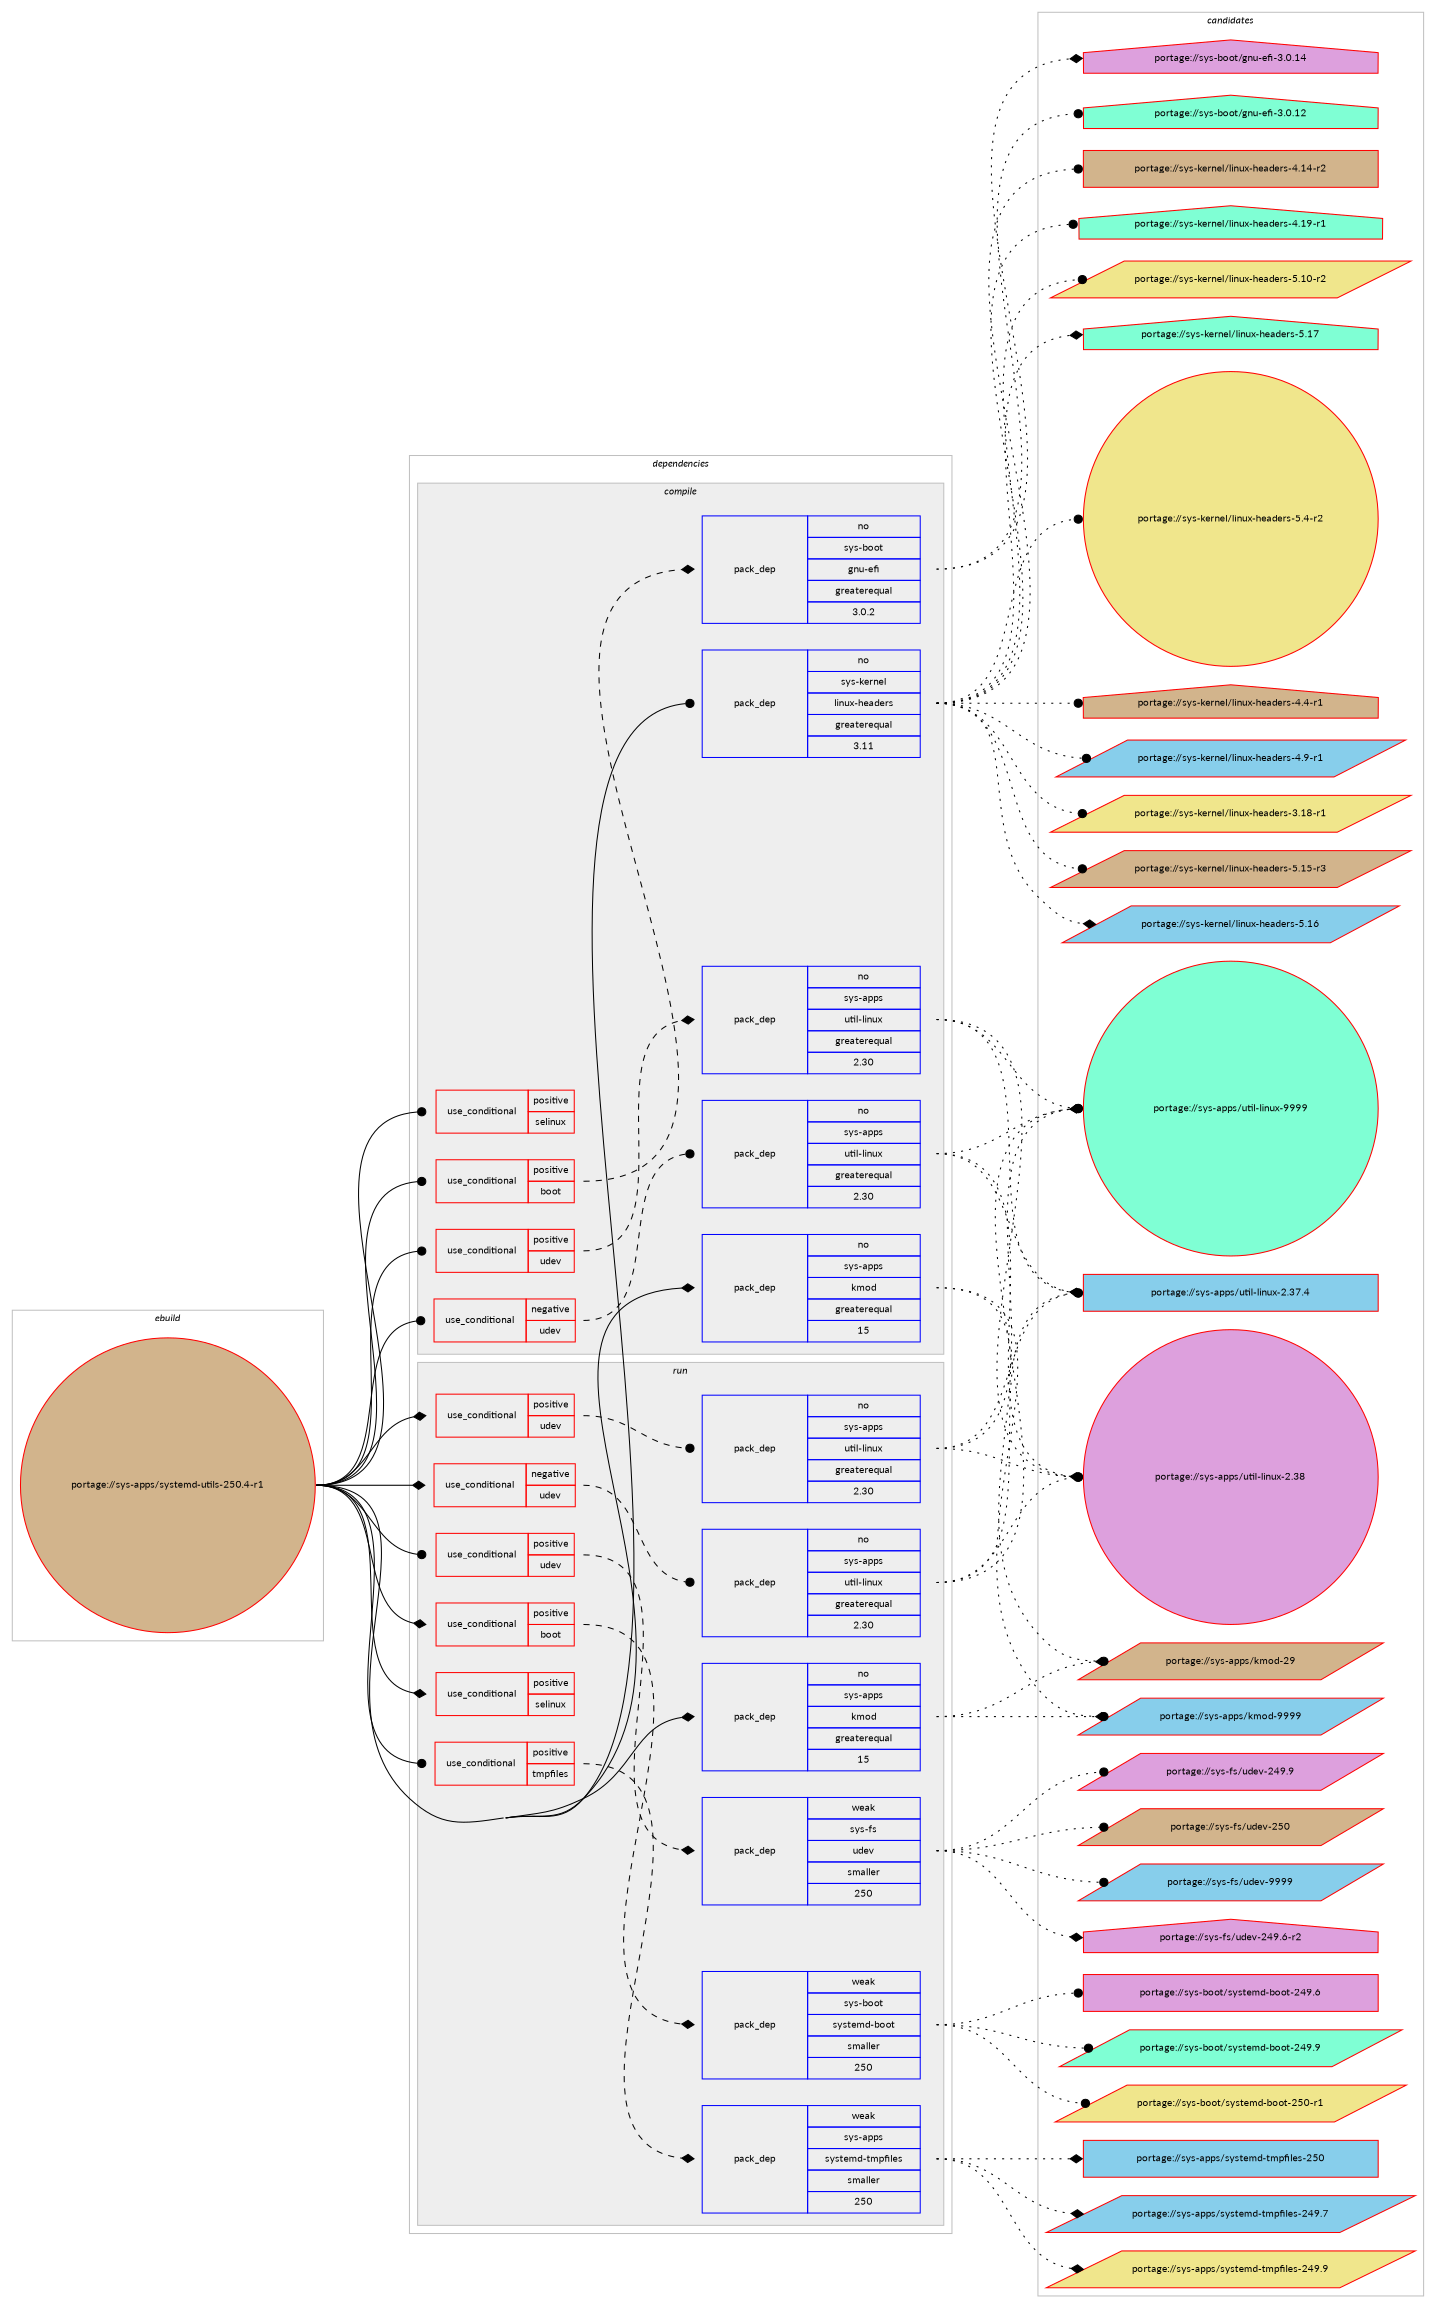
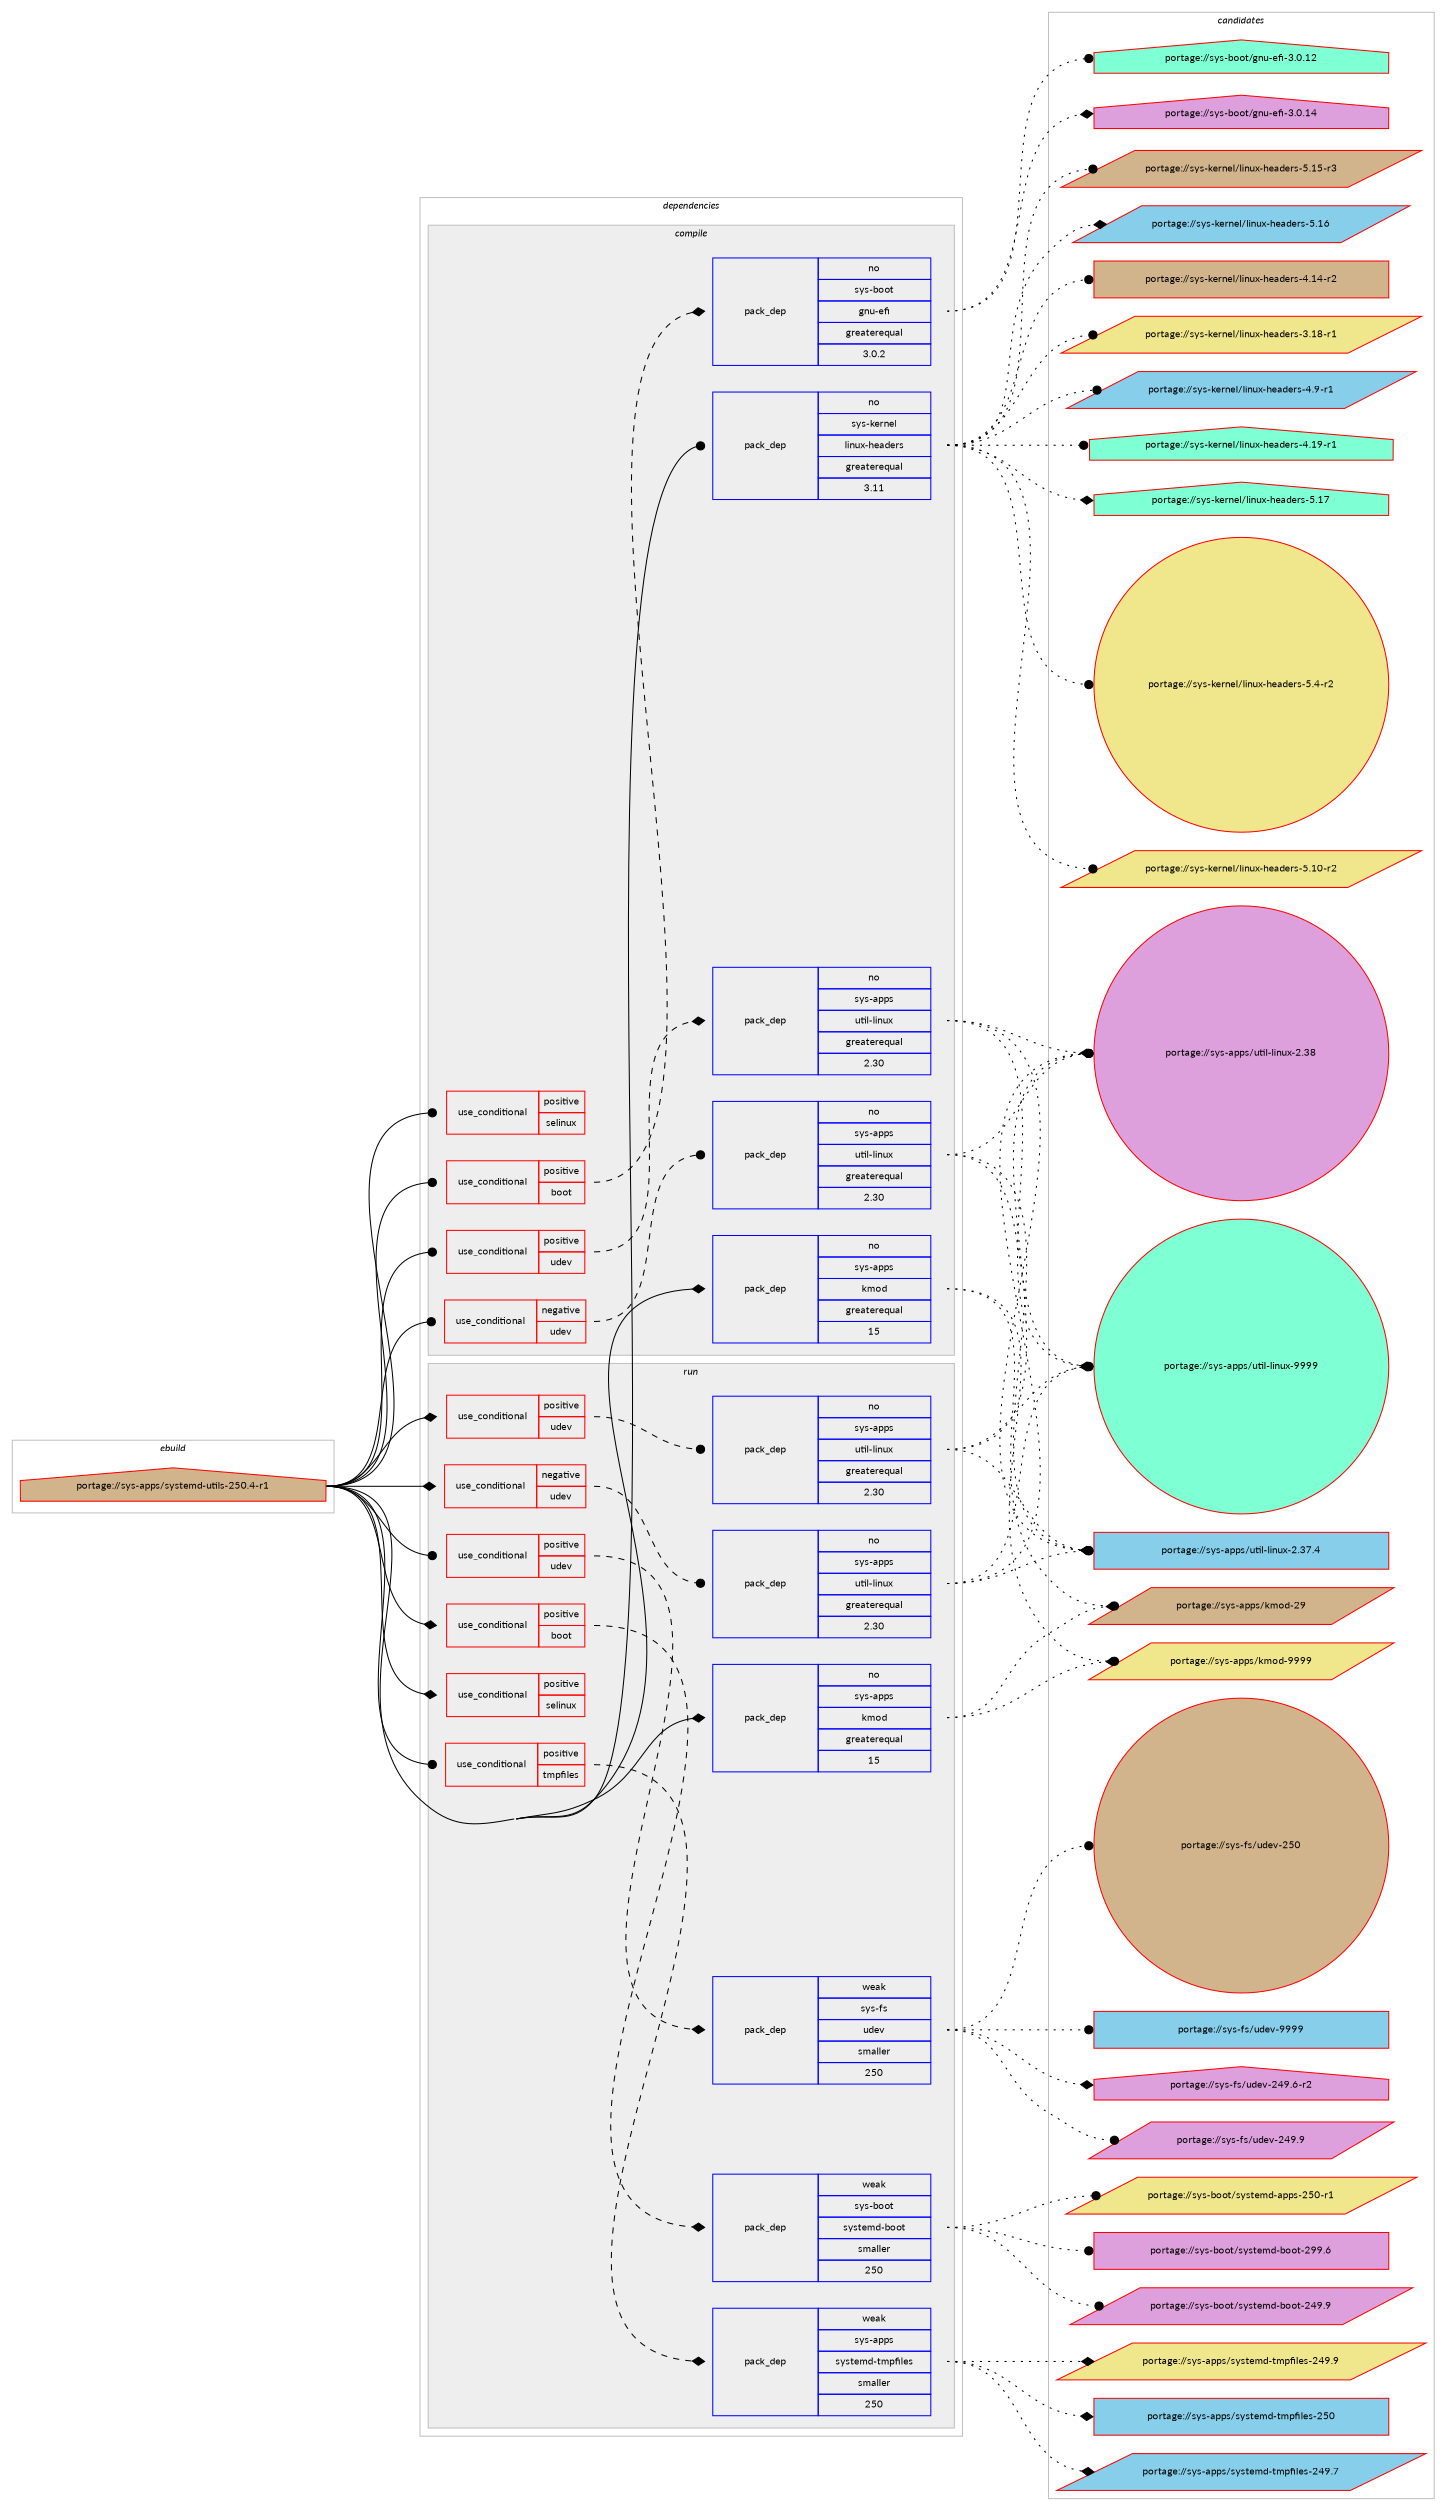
(1231, 703) -> none
(168, 1485) -> (173, 1486)
(1231, 1717) -> (1241, 1661)
(1231, 1827) -> (1241, 1846)
(1231, 1882) -> (1241, 2030)
(1231, 1993) -> (1241, 2251)
(1231, 2048) -> (1241, 2306)
(1231, 2104) -> (1241, 2196)
